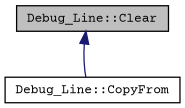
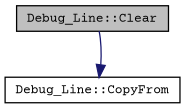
(84, 61) -> (101, 48)
